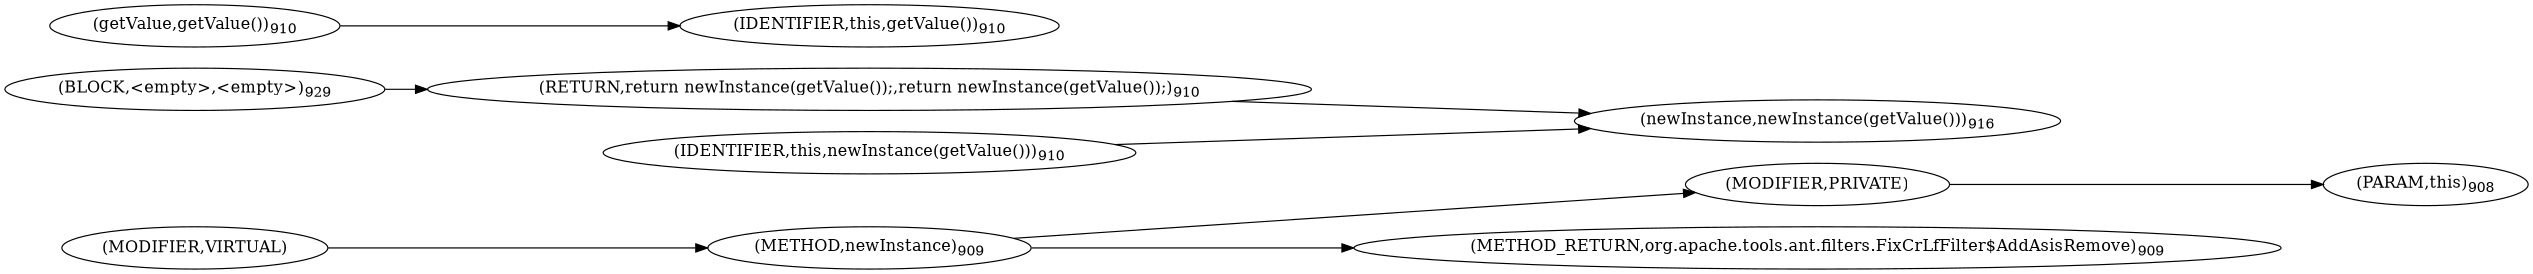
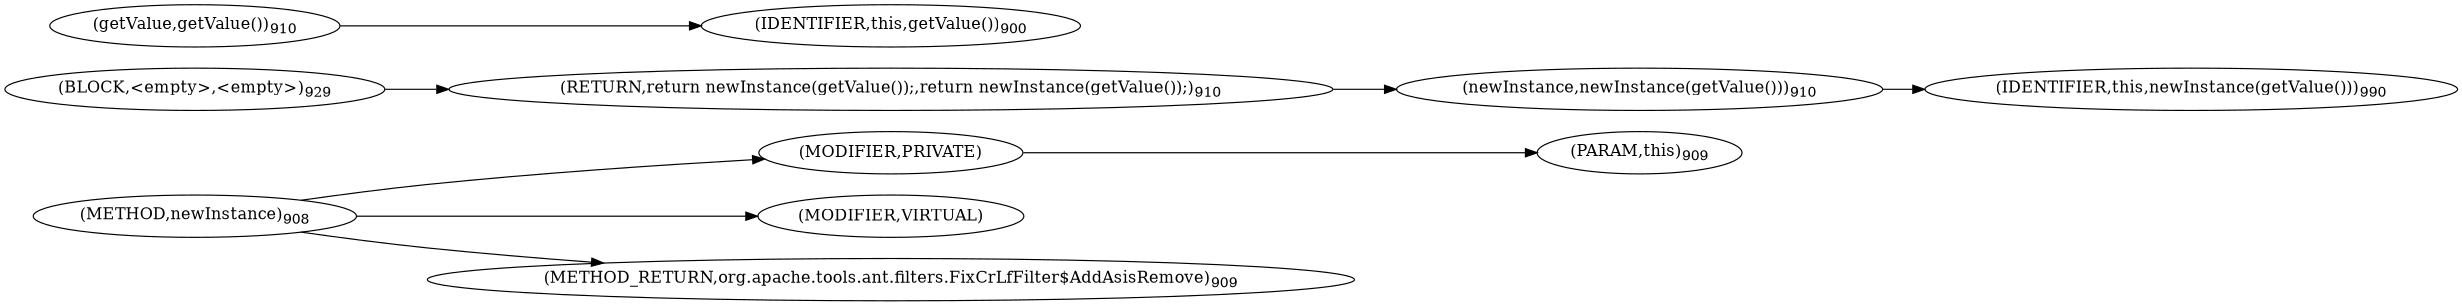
(992, 24) -> (1014, 24)
(1981, 119) -> (1803, 88)
(1347, 137) -> (1898, 89)
(1052, 151) -> (2373, 88)
(2482, 183) -> (1695, 151)
(971, 246) -> (296, 214)
(512, 248) -> (551, 216)
